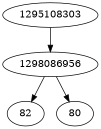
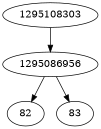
(50, 64) -> (50, 64)
(75, 114) -> (75, 114)
